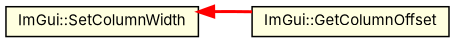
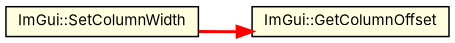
(233, 12) -> (218, 32)
